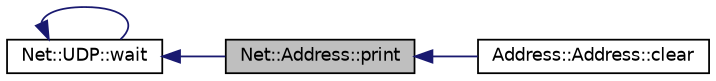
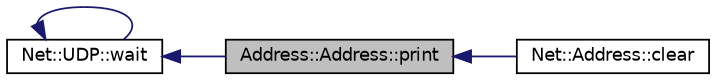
(320, 56) -> (340, 56)
(594, 56) -> (613, 56)
